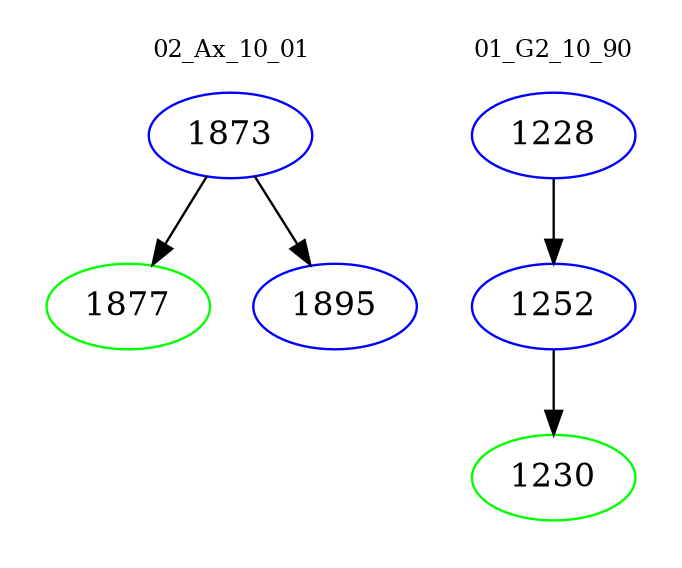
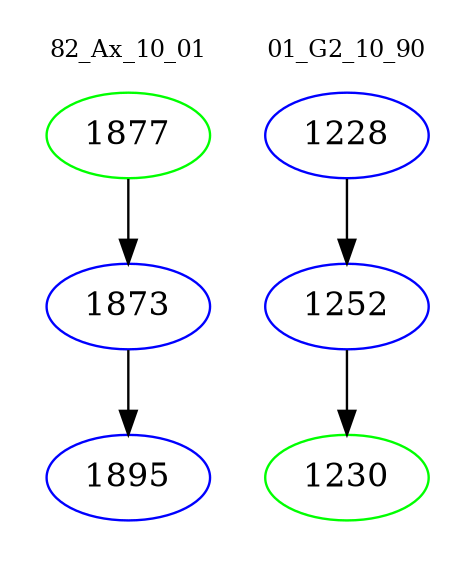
(232, 51) -> (128, 51)
(186, 210) -> (128, 209)
